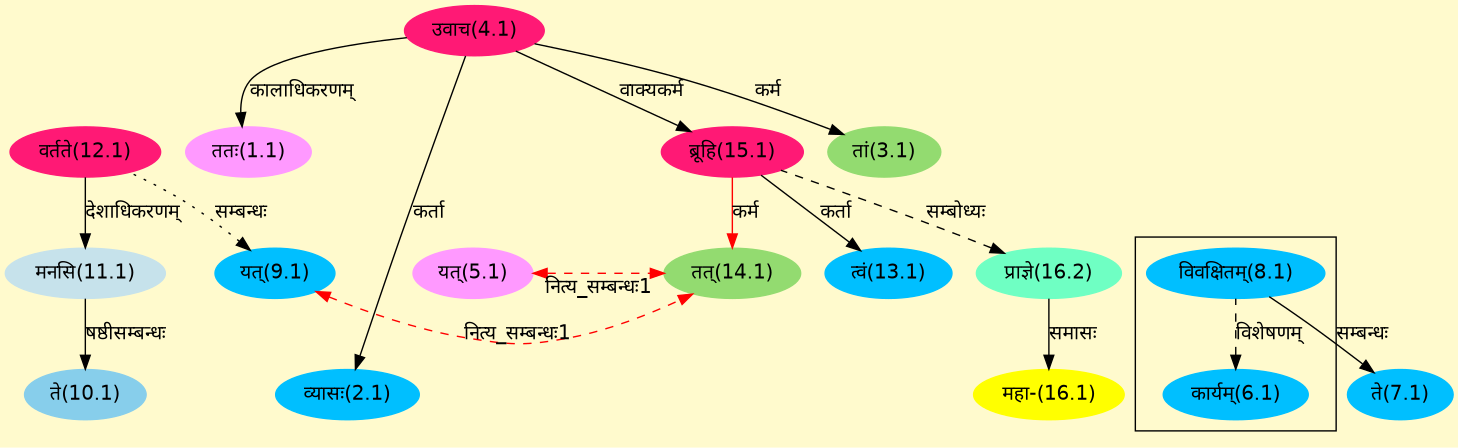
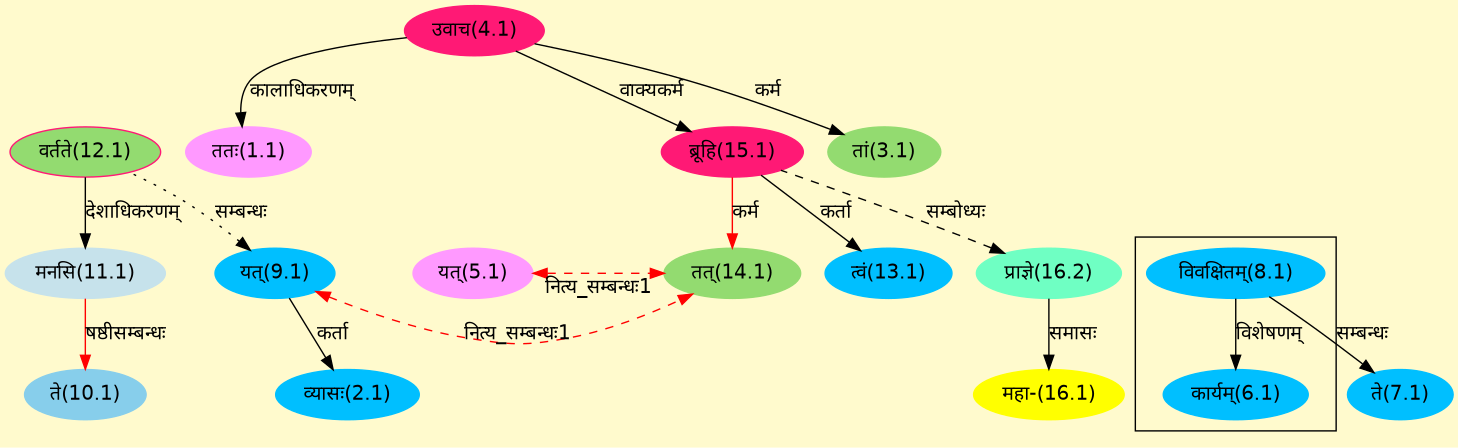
(85, 152) -> (85, 152)
(412, 206) -> (308, 328)
(85, 327) -> (85, 327)
(1236, 327) -> (1236, 327)
